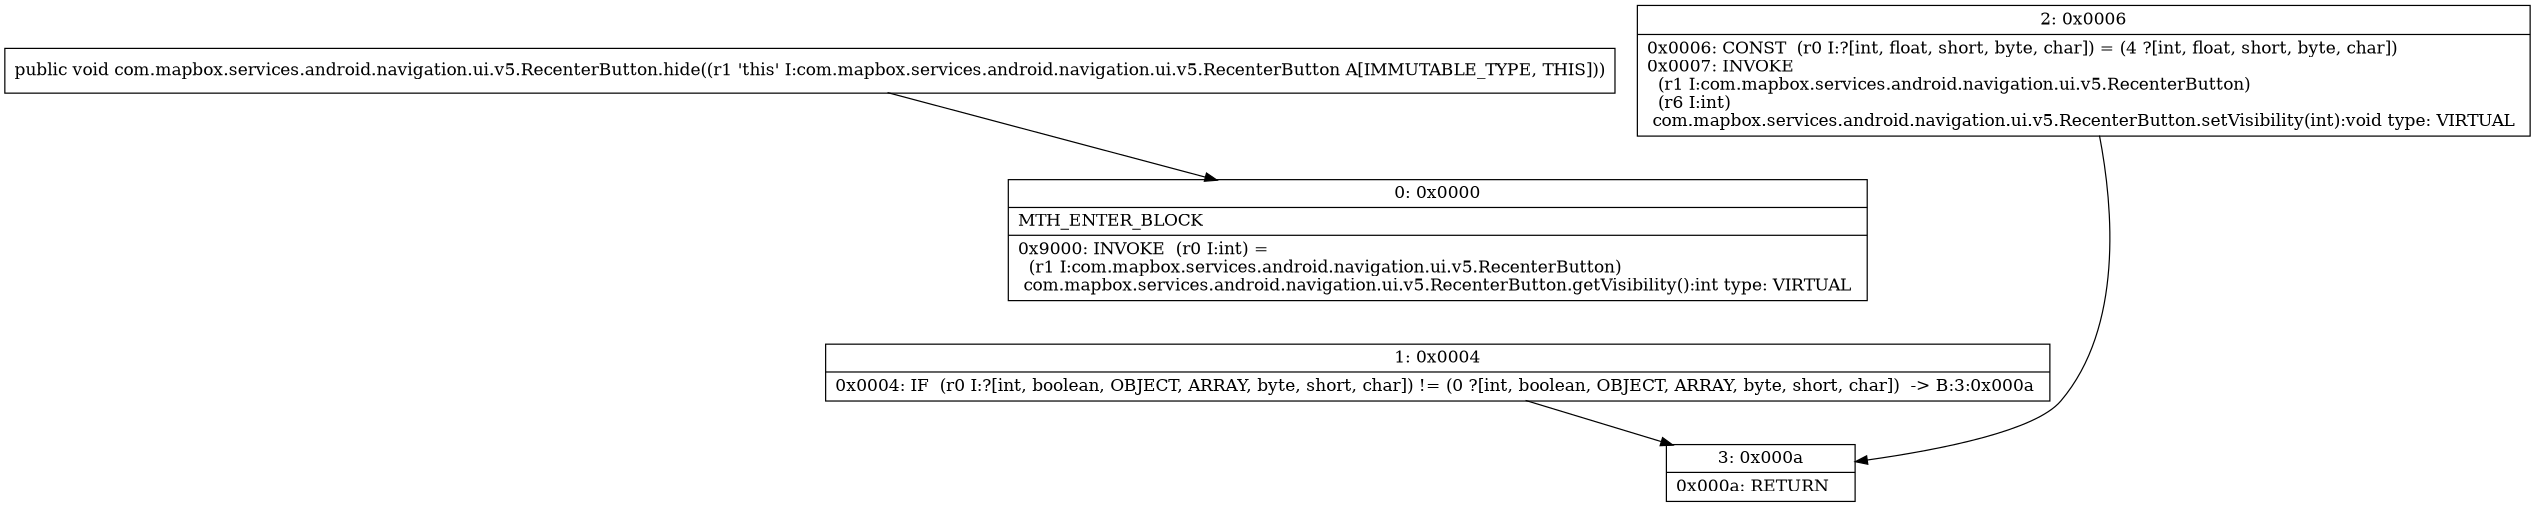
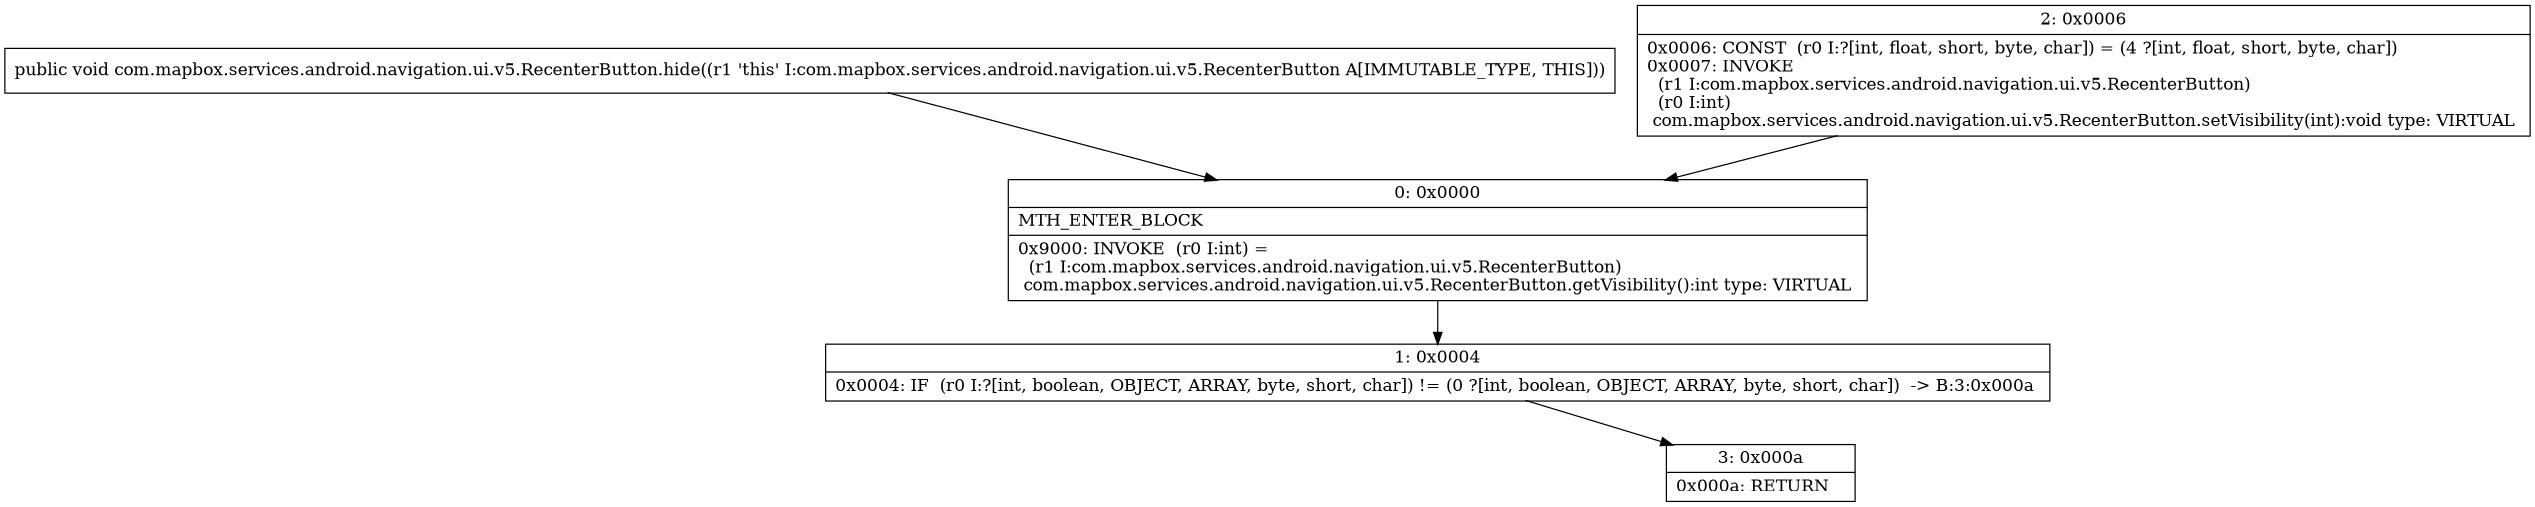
(1689, 103) -> (1689, 103)
none -> (1438, 316)
(2081, 371) -> (1757, 156)
